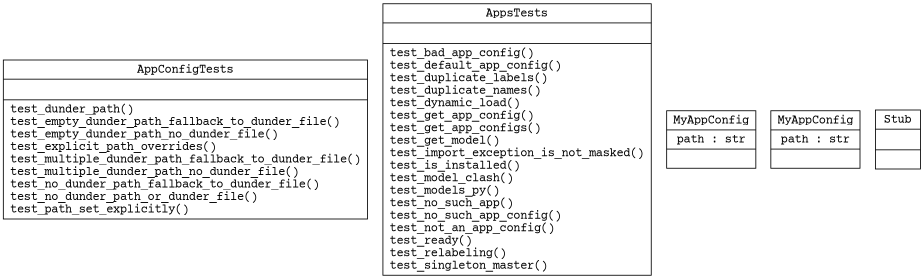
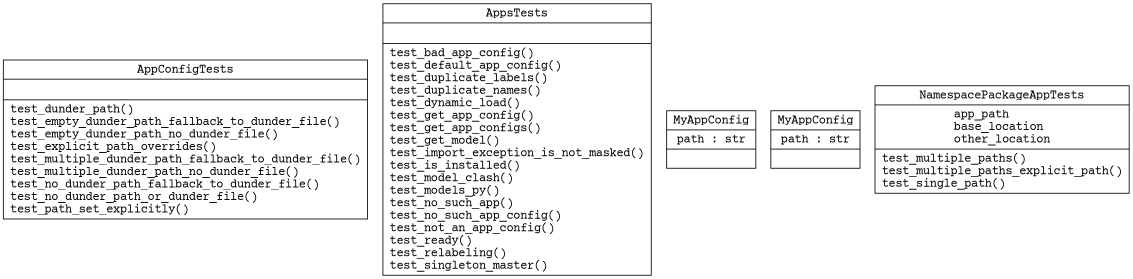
(898, 140) -> none
none -> (1002, 140)
